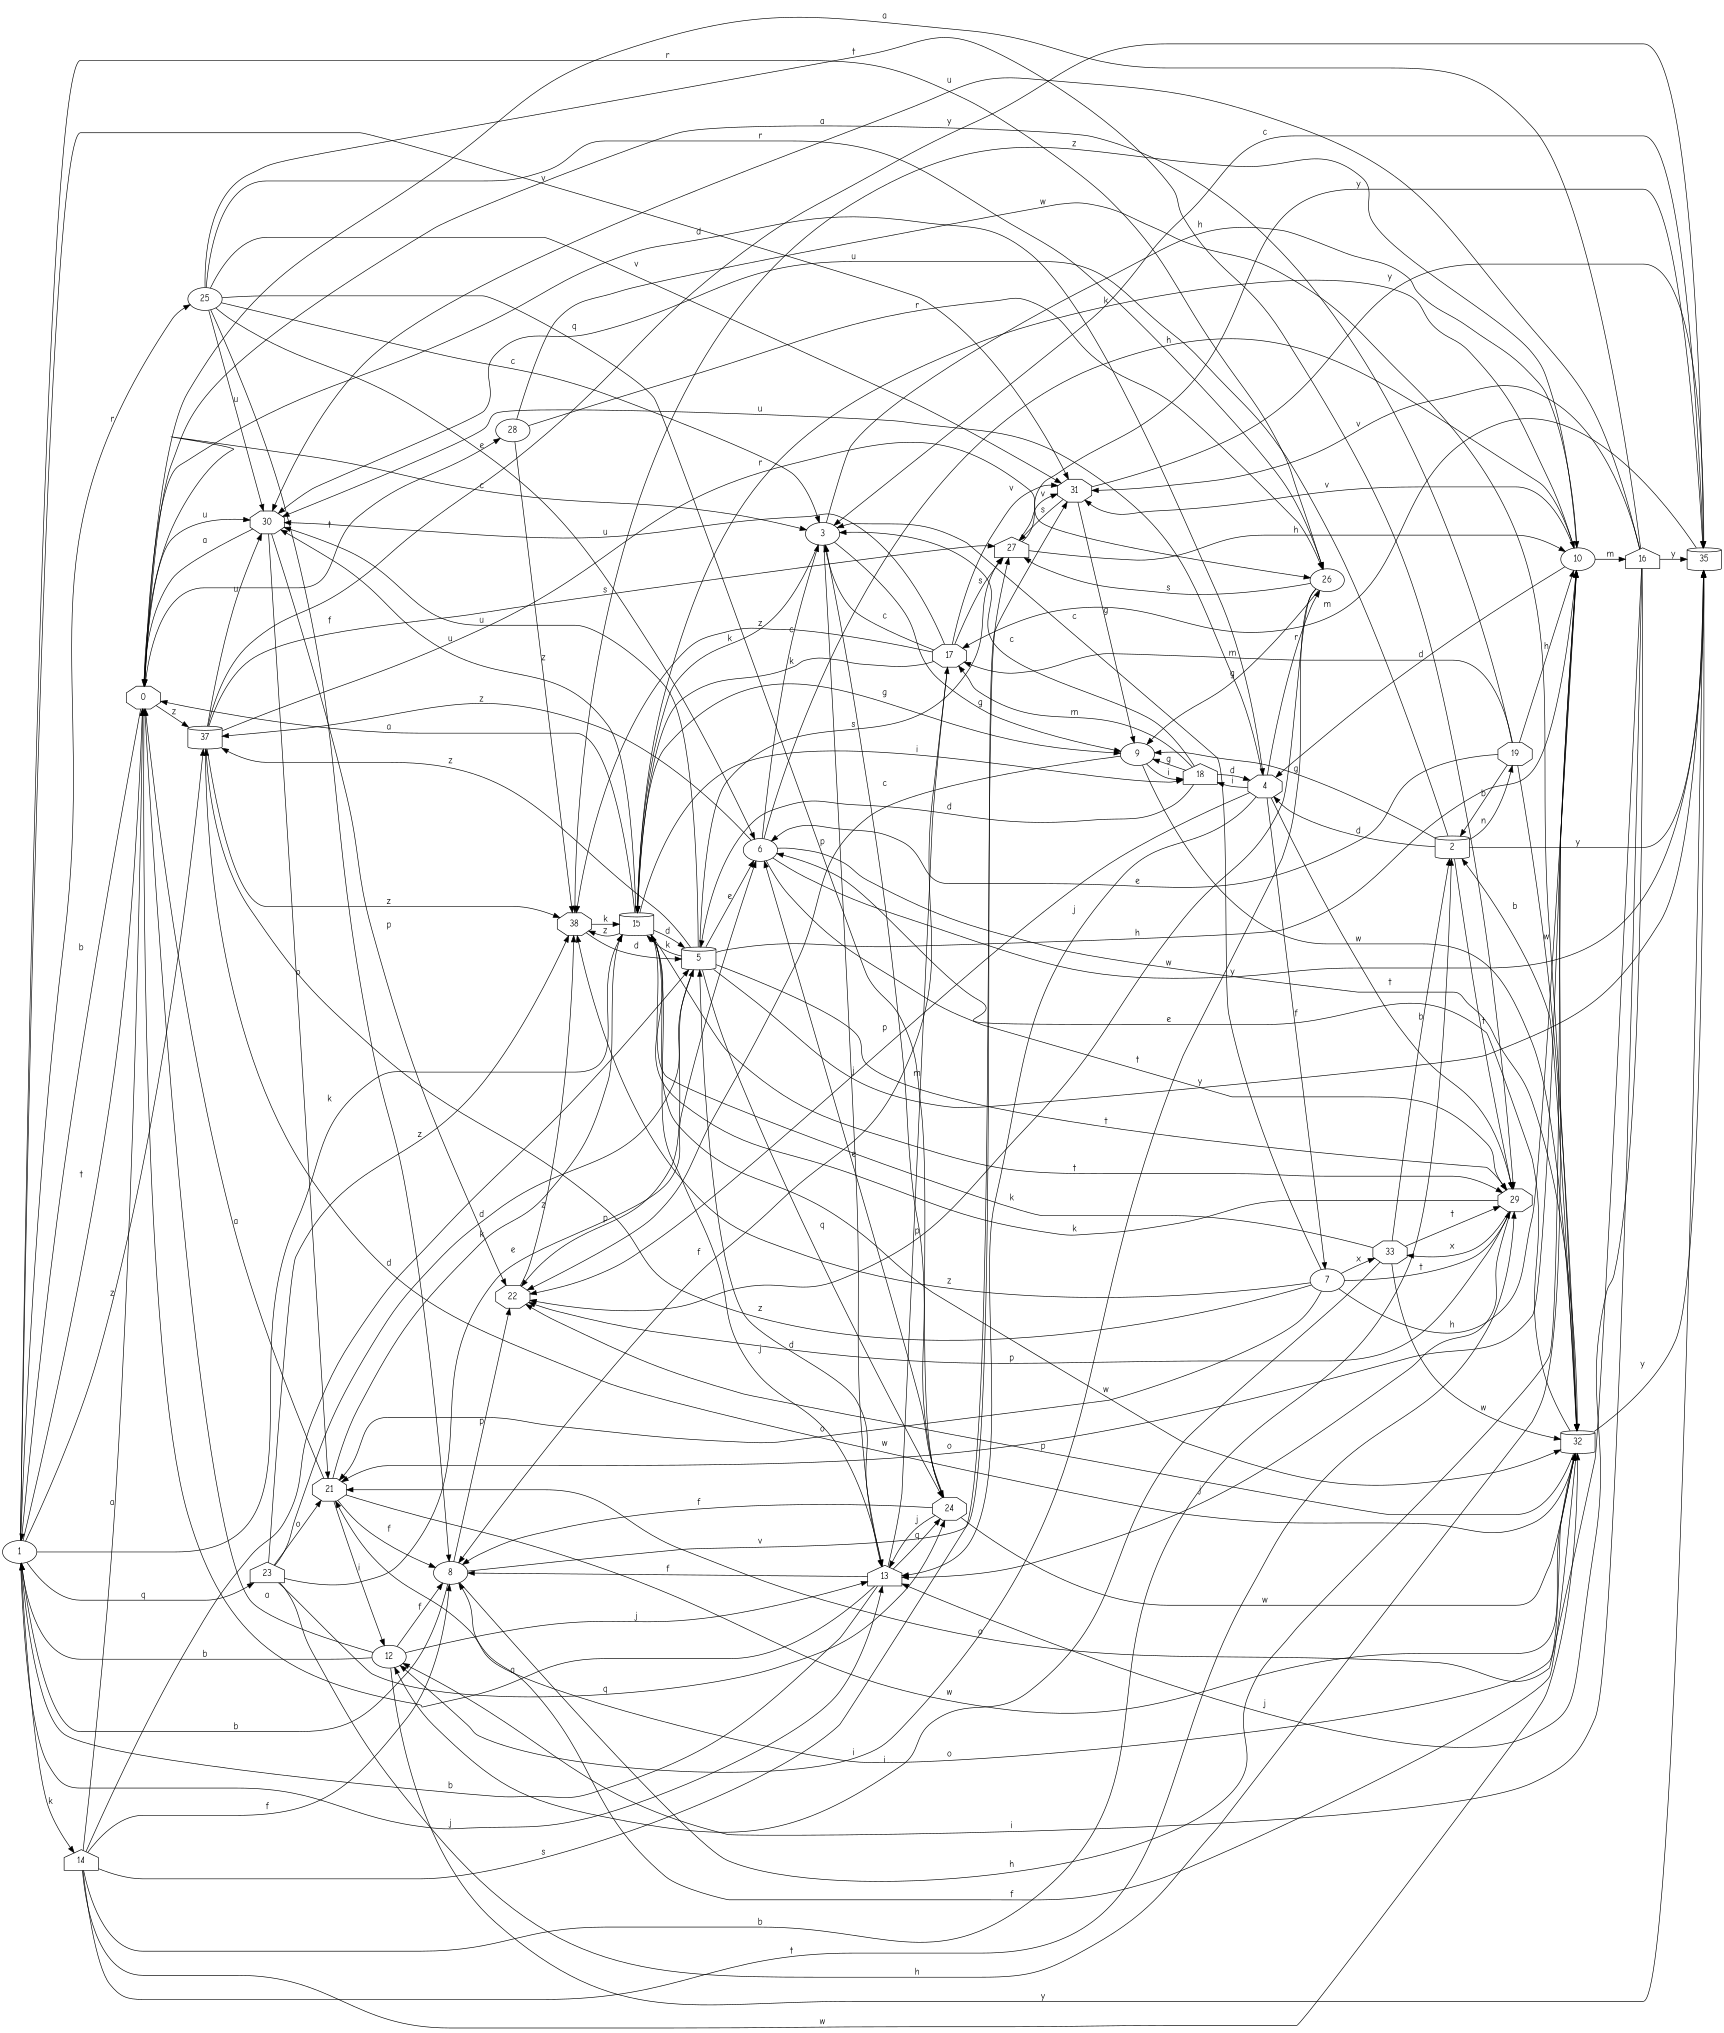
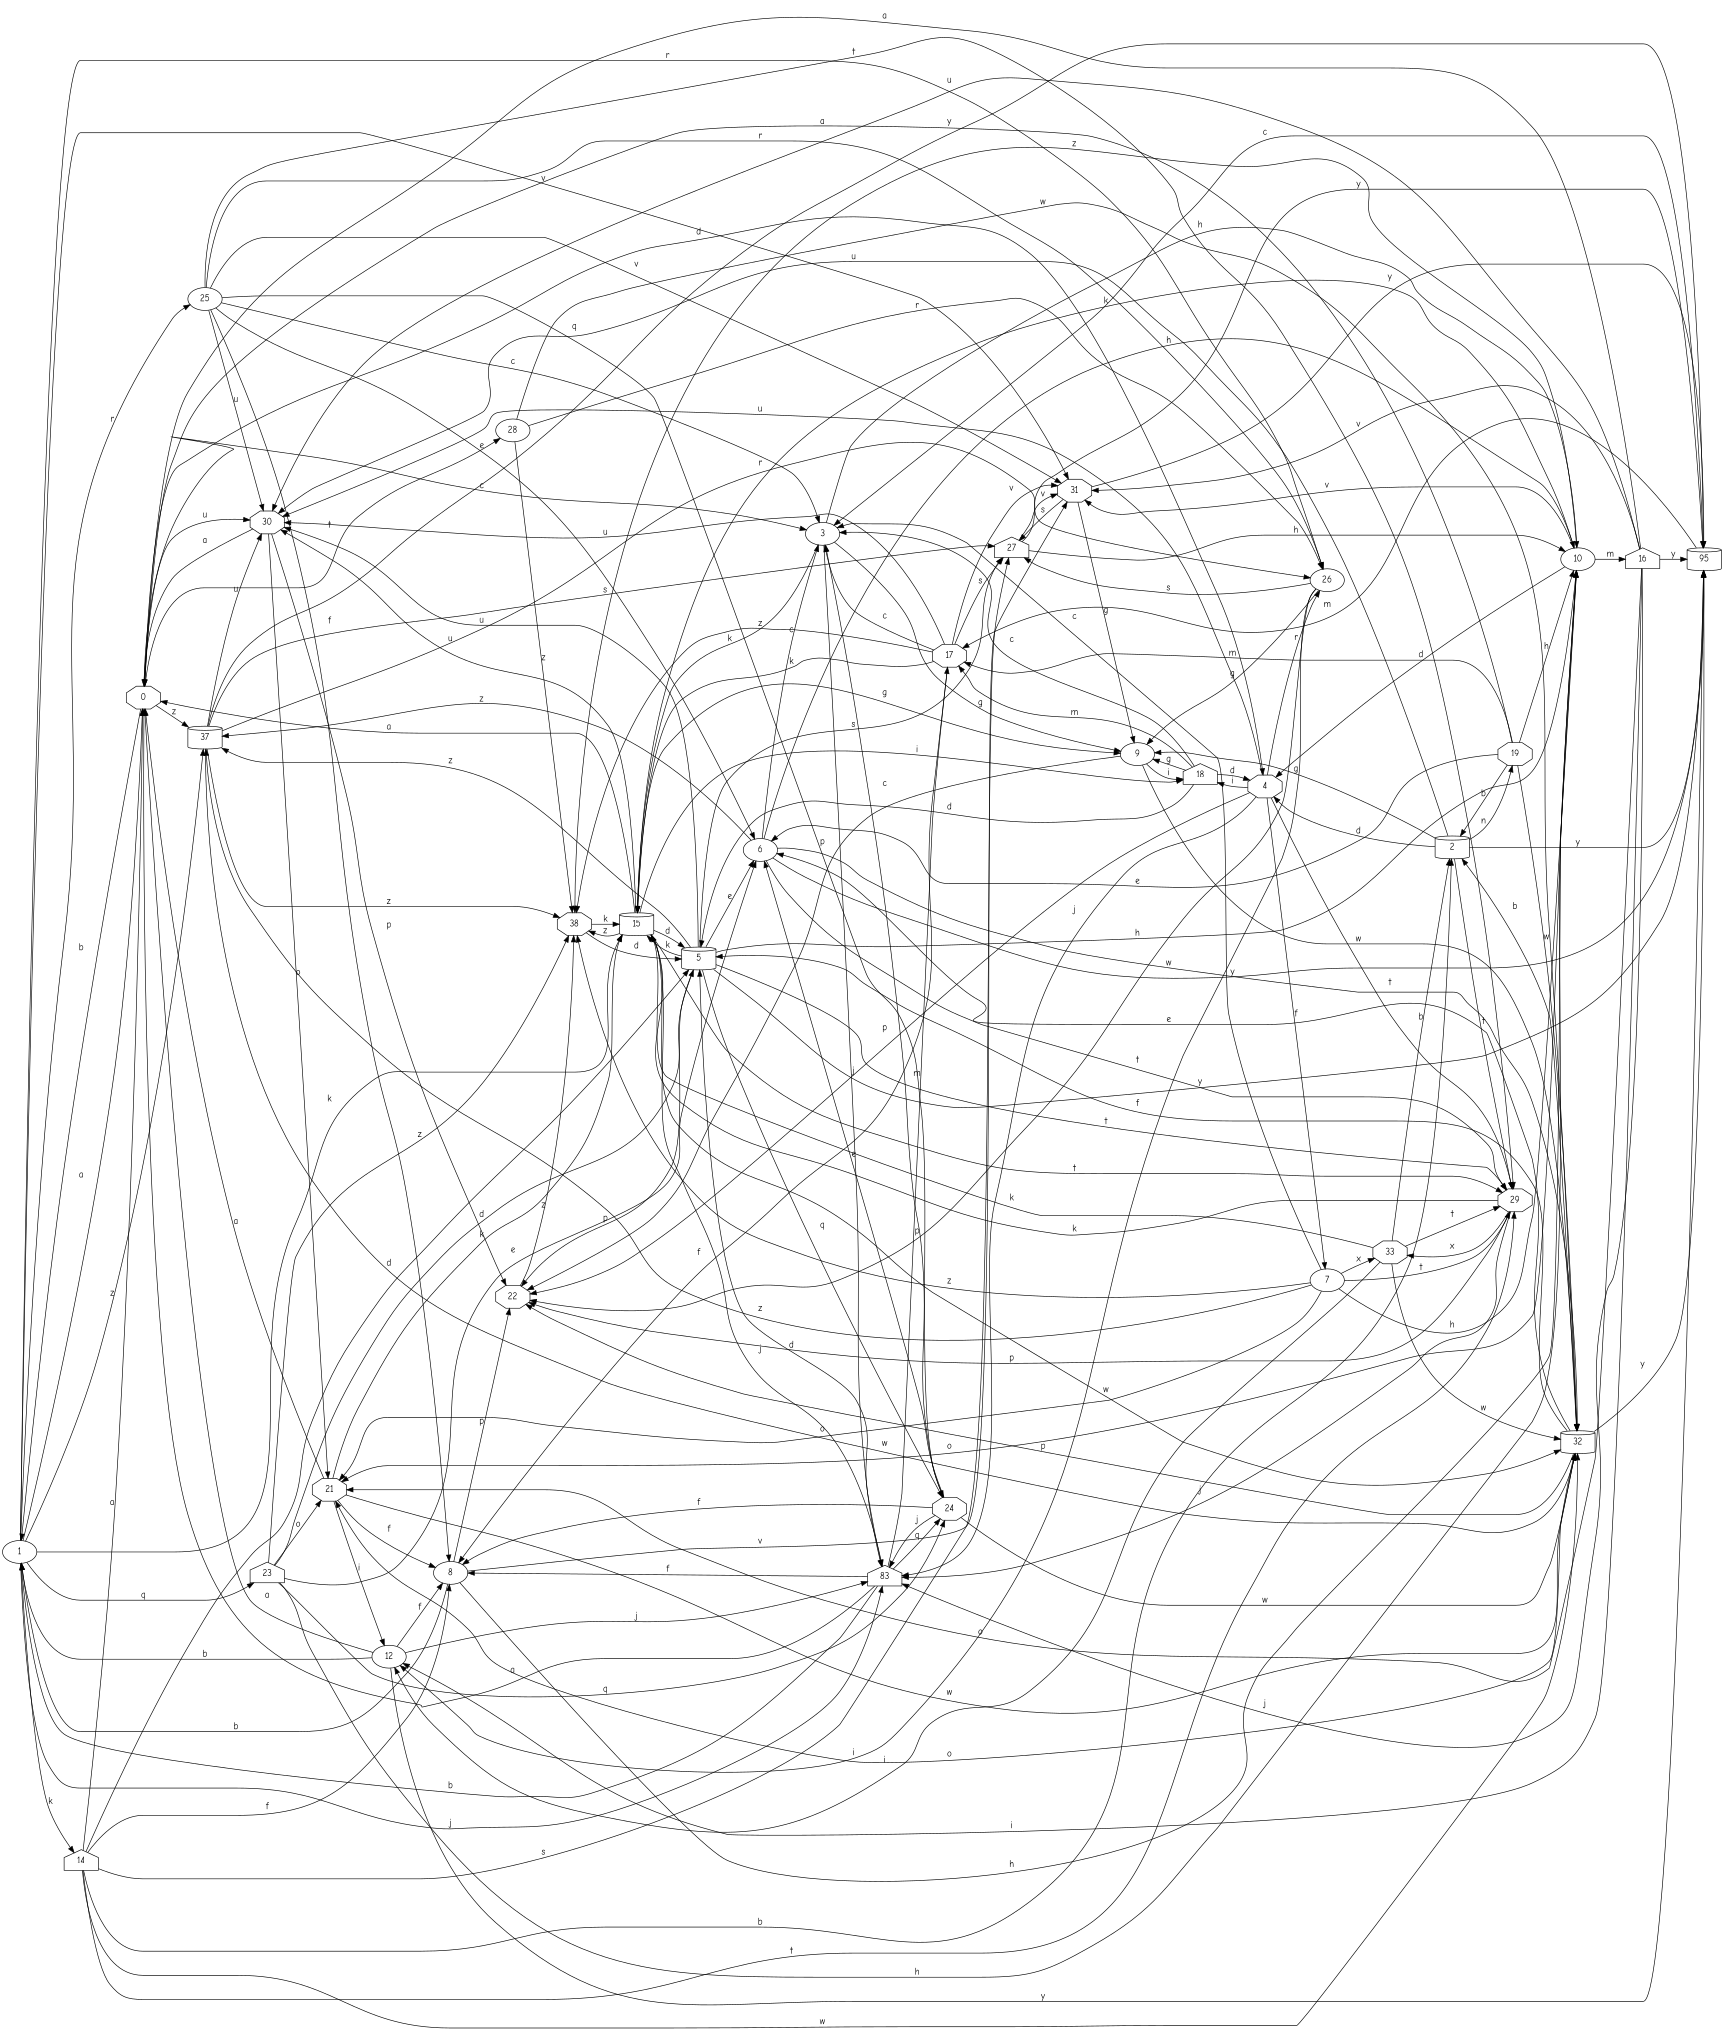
(1704, 559) -> (1704, 559)
(81, 1175) -> (81, 1175)
(885, 1577) -> (885, 1577)
(1064, 1899) -> (1249, 1121)
